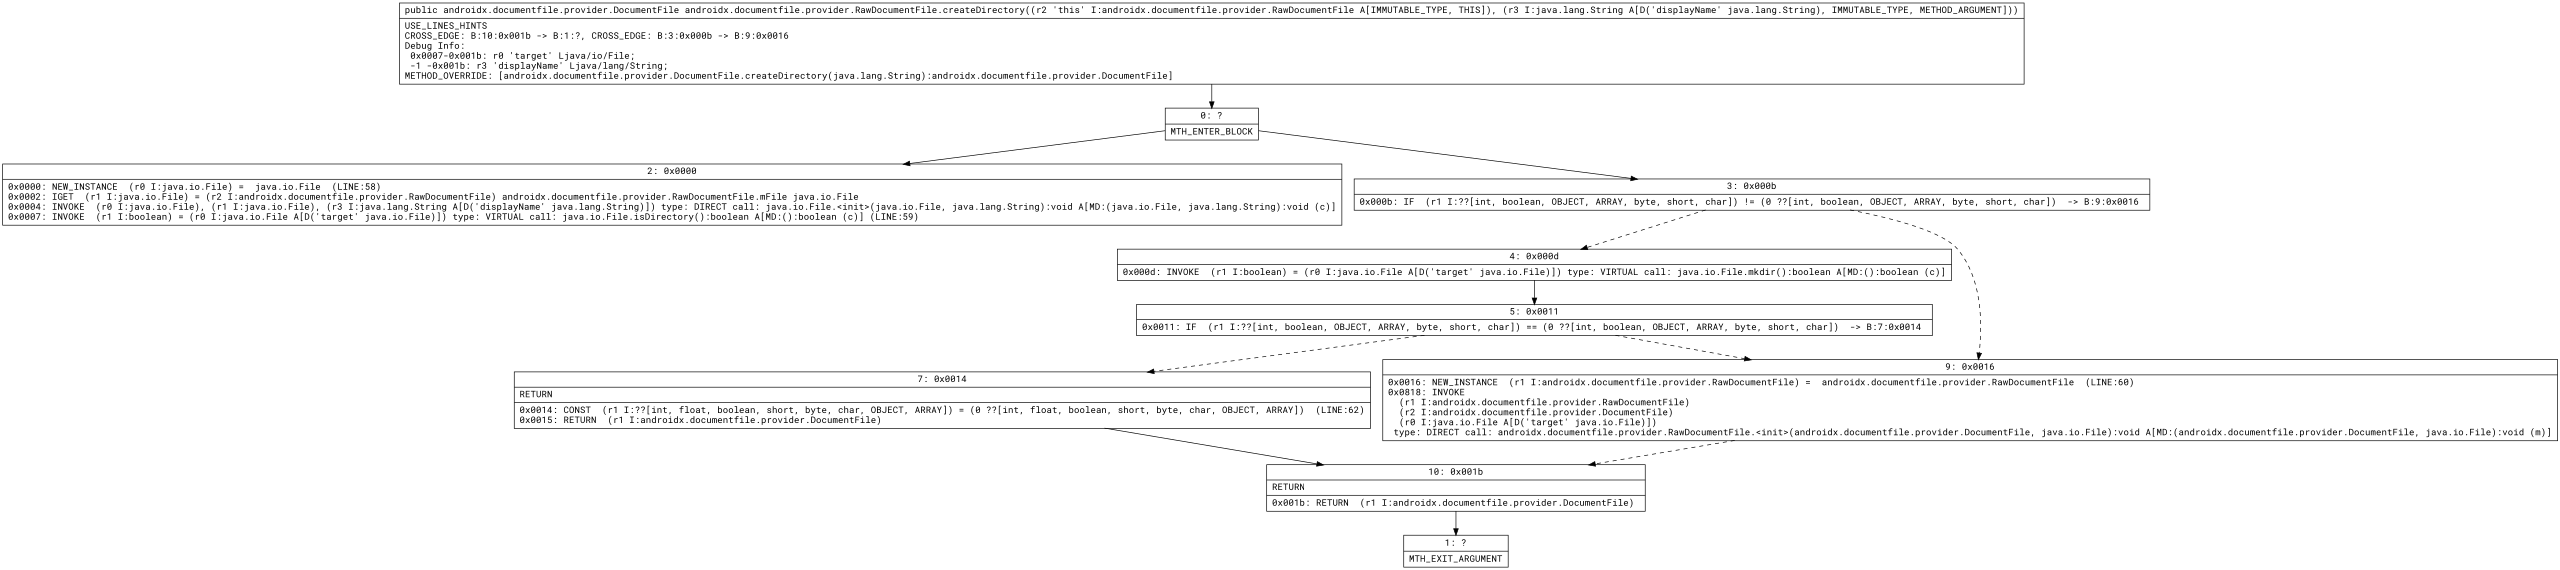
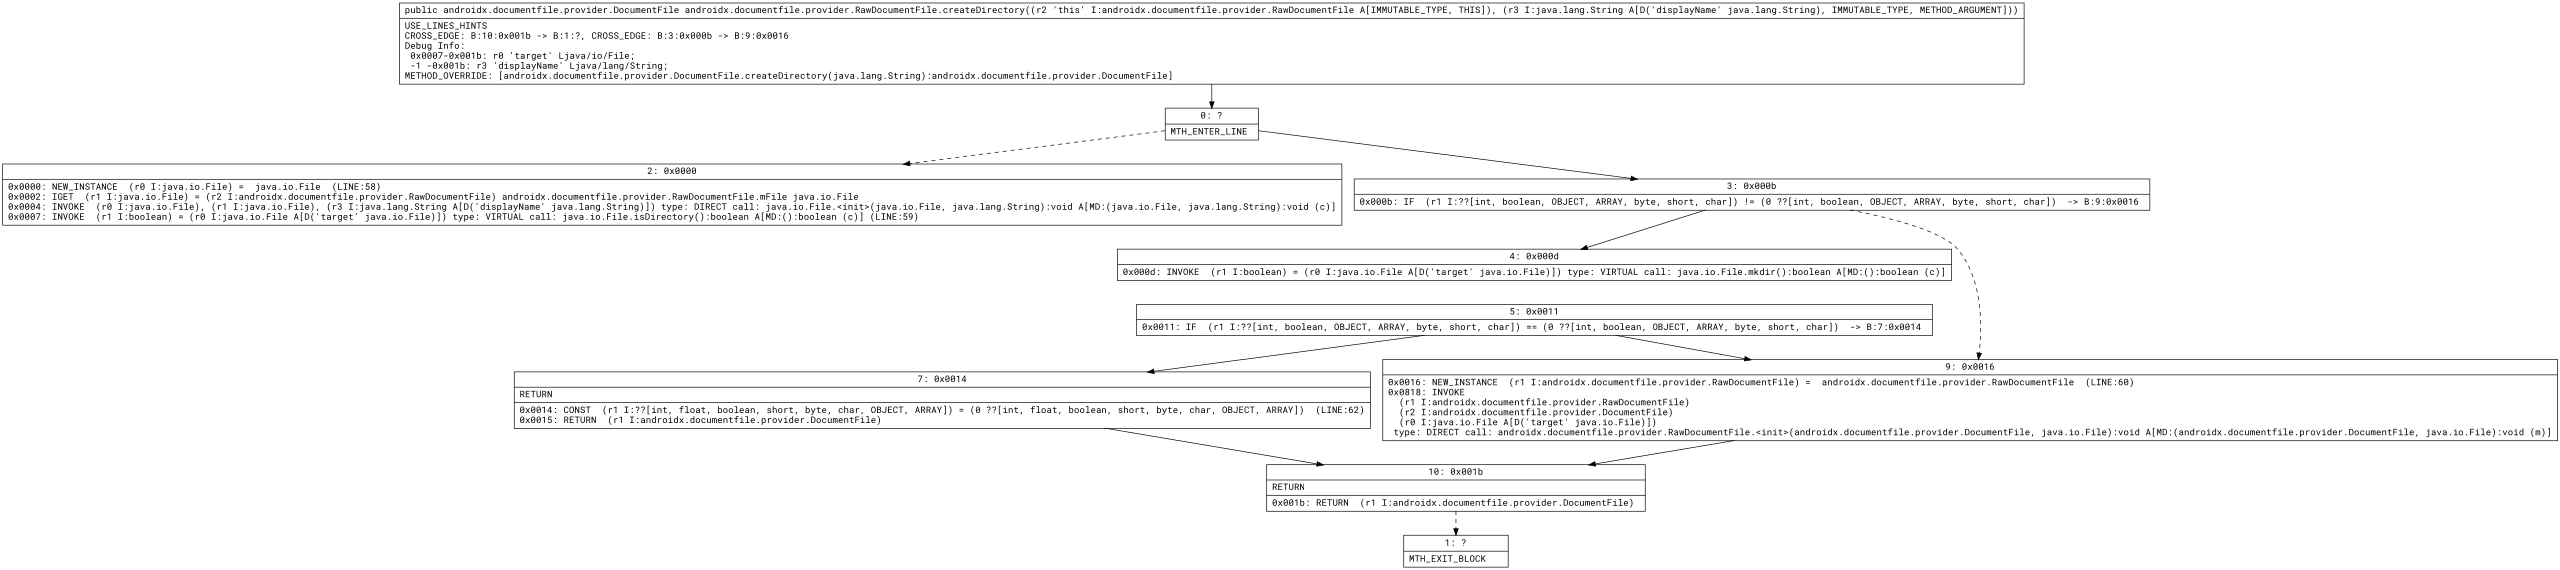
(1212, 132) -> (1209, 132)
(1037, 147) -> (1037, 147)
(1646, 229) -> (1646, 229)
(1534, 289) -> none
(1680, 347) -> (1680, 347)
(1289, 353) -> (1289, 353)
(1665, 452) -> (1665, 452)
(1456, 520) -> (1456, 520)
(1456, 559) -> (1448, 559)
